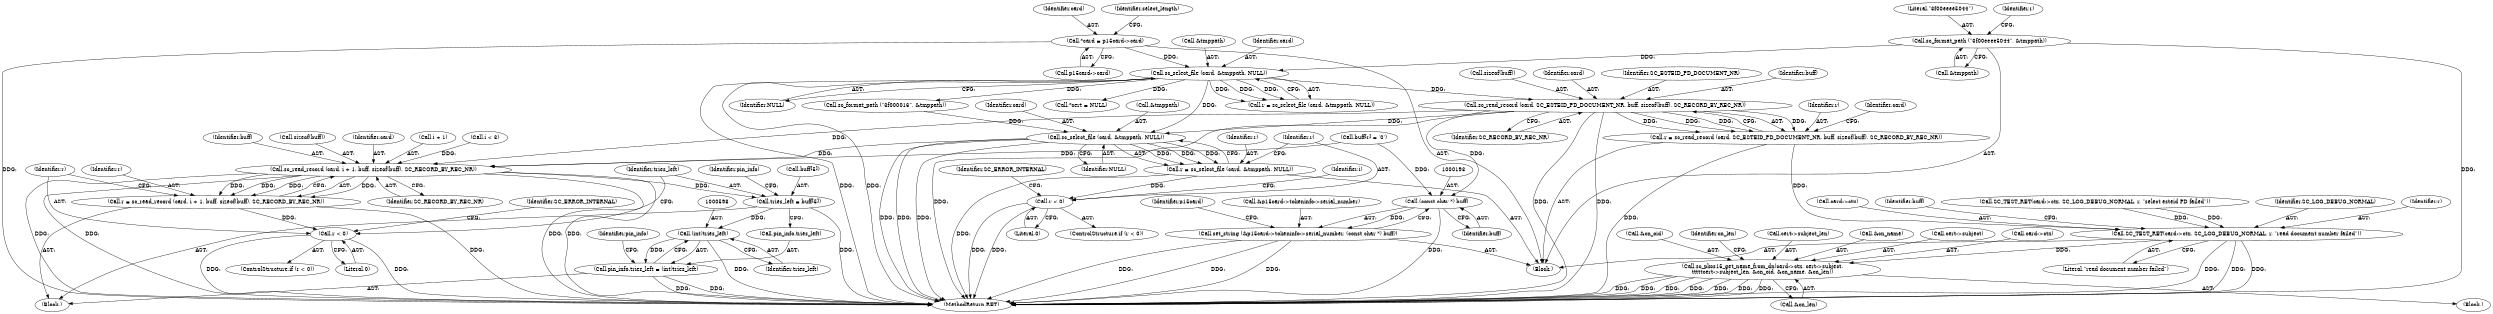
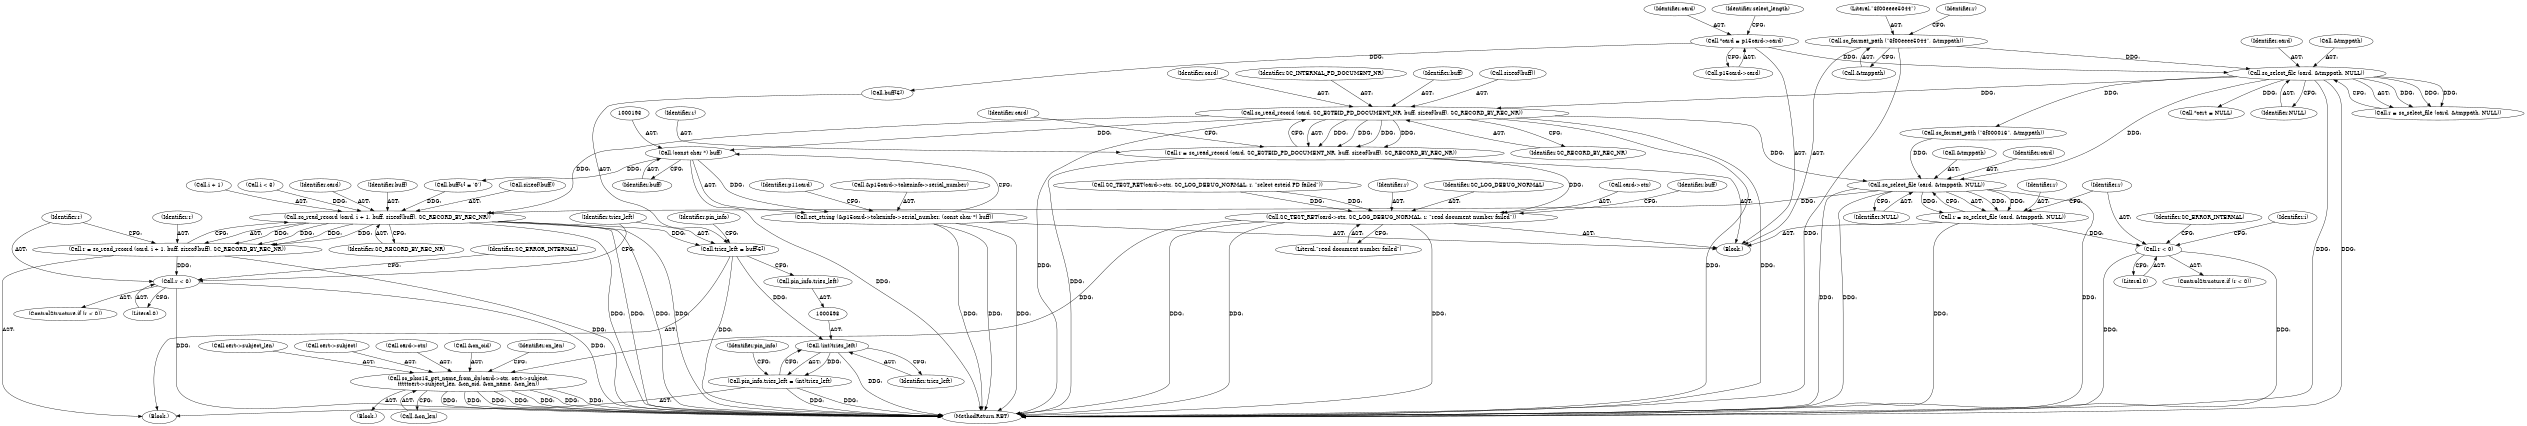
(1681, 74) -> (1321, 74)
(3, 105) -> (1303, 59)
(1405, 166) -> (579, 178)
(1178, 202) -> (787, 185)
(1882, 234) -> none
(744, 259) -> (817, 296)
